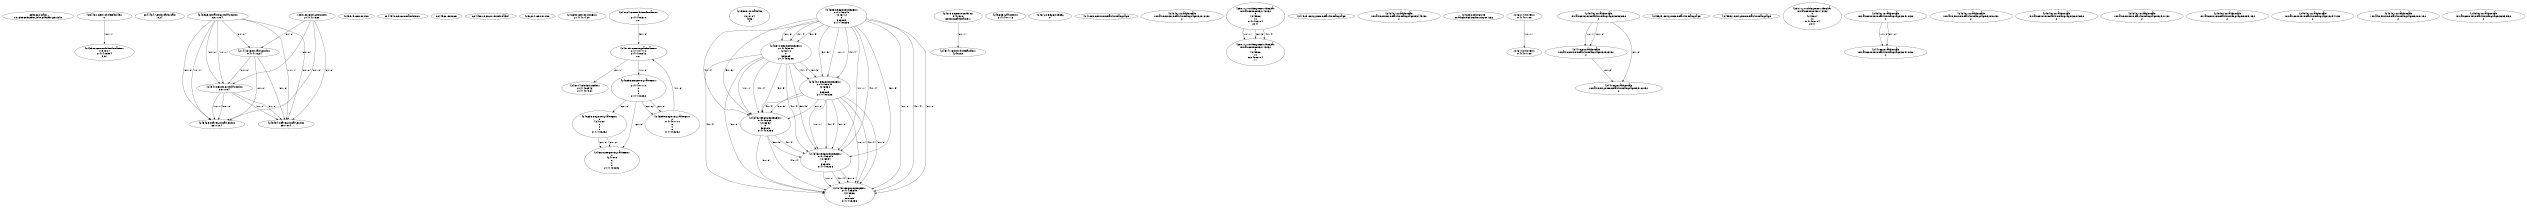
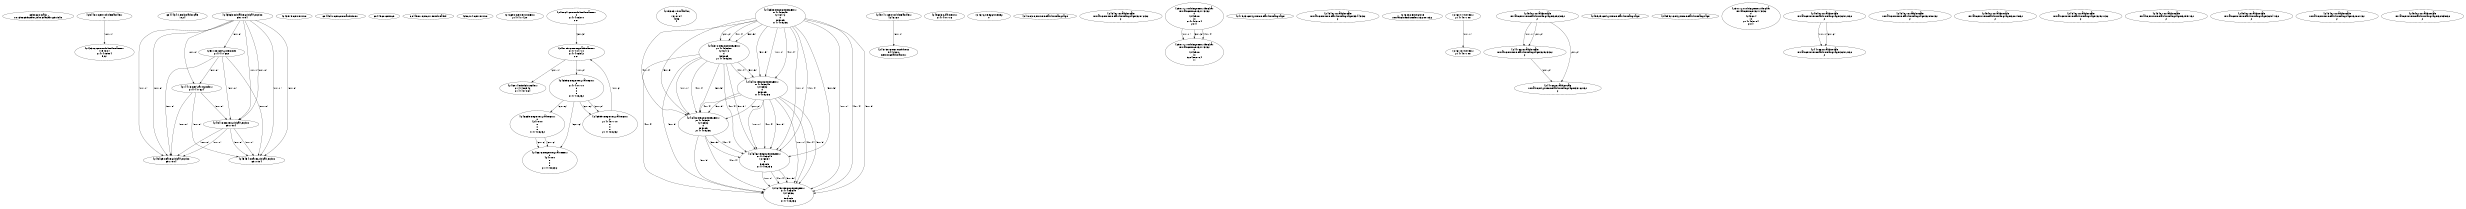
none -> (233, 33)
(958, 34) -> (894, 32)
